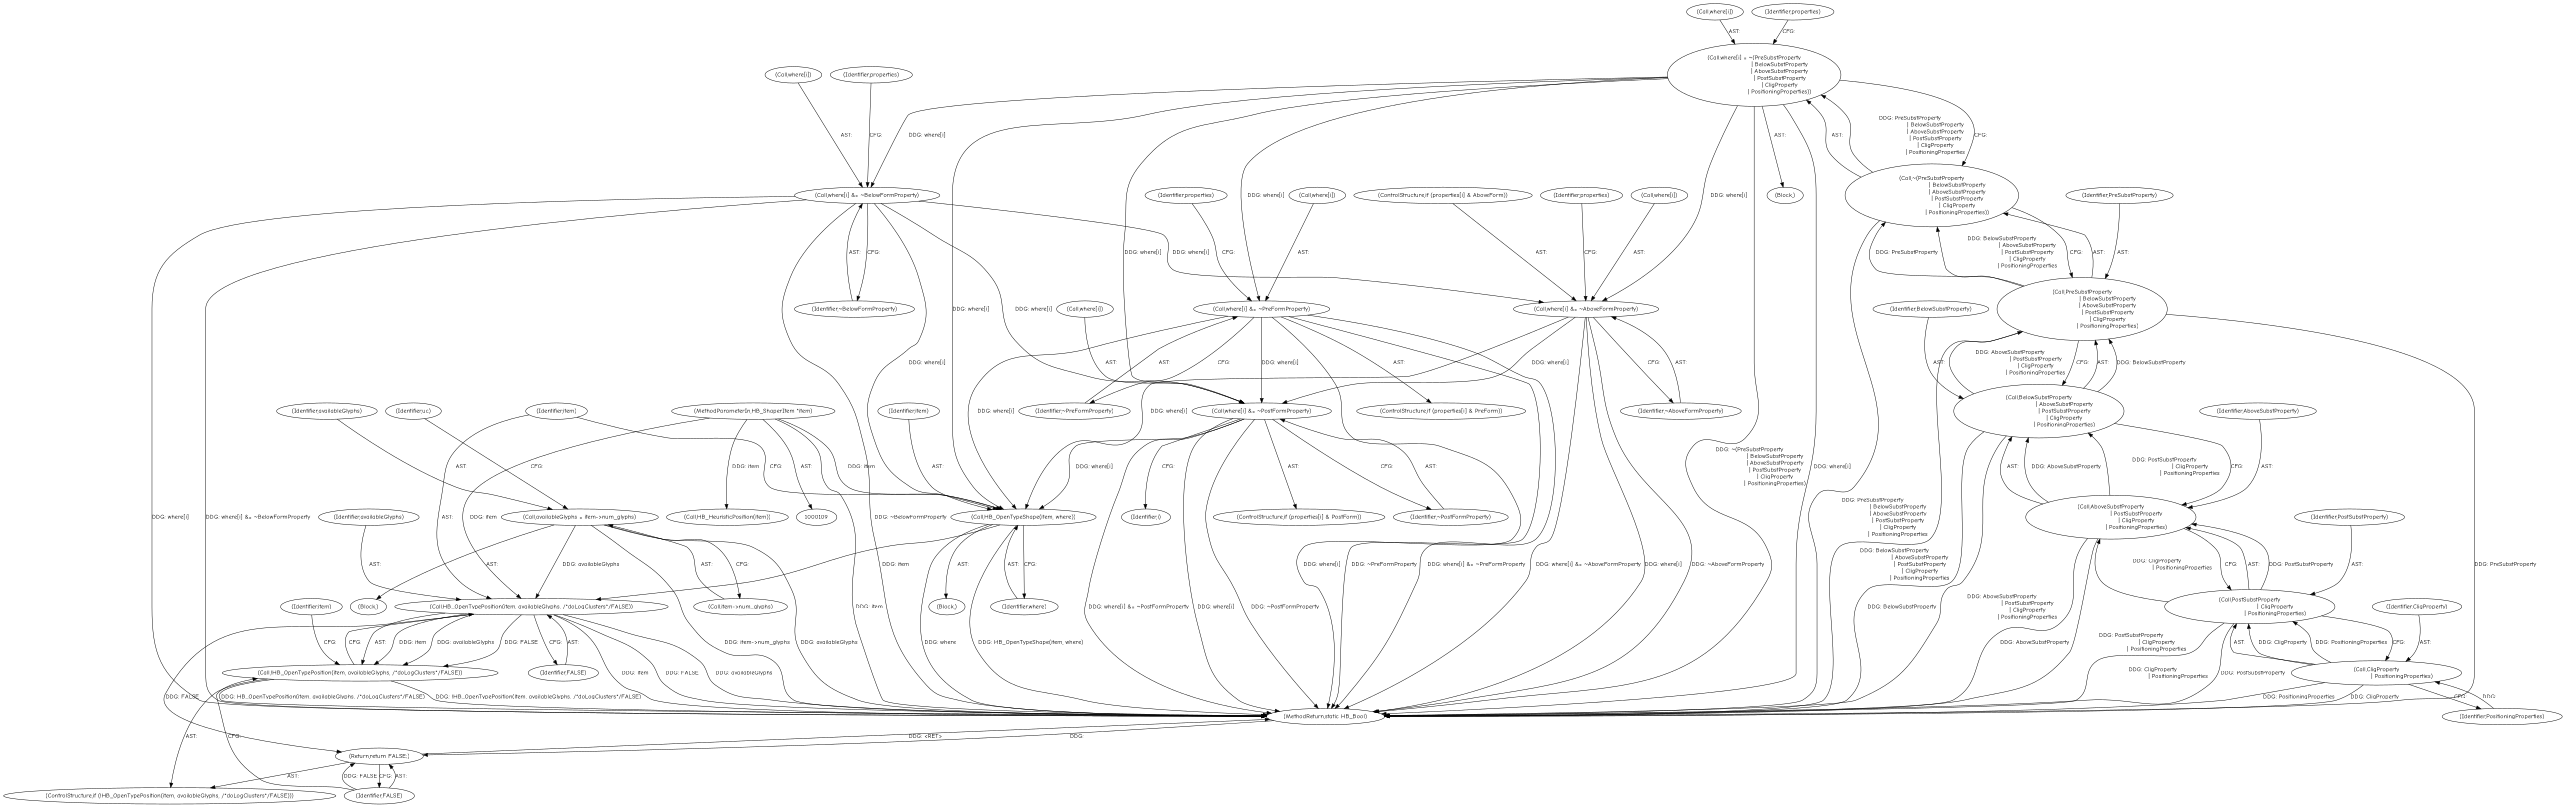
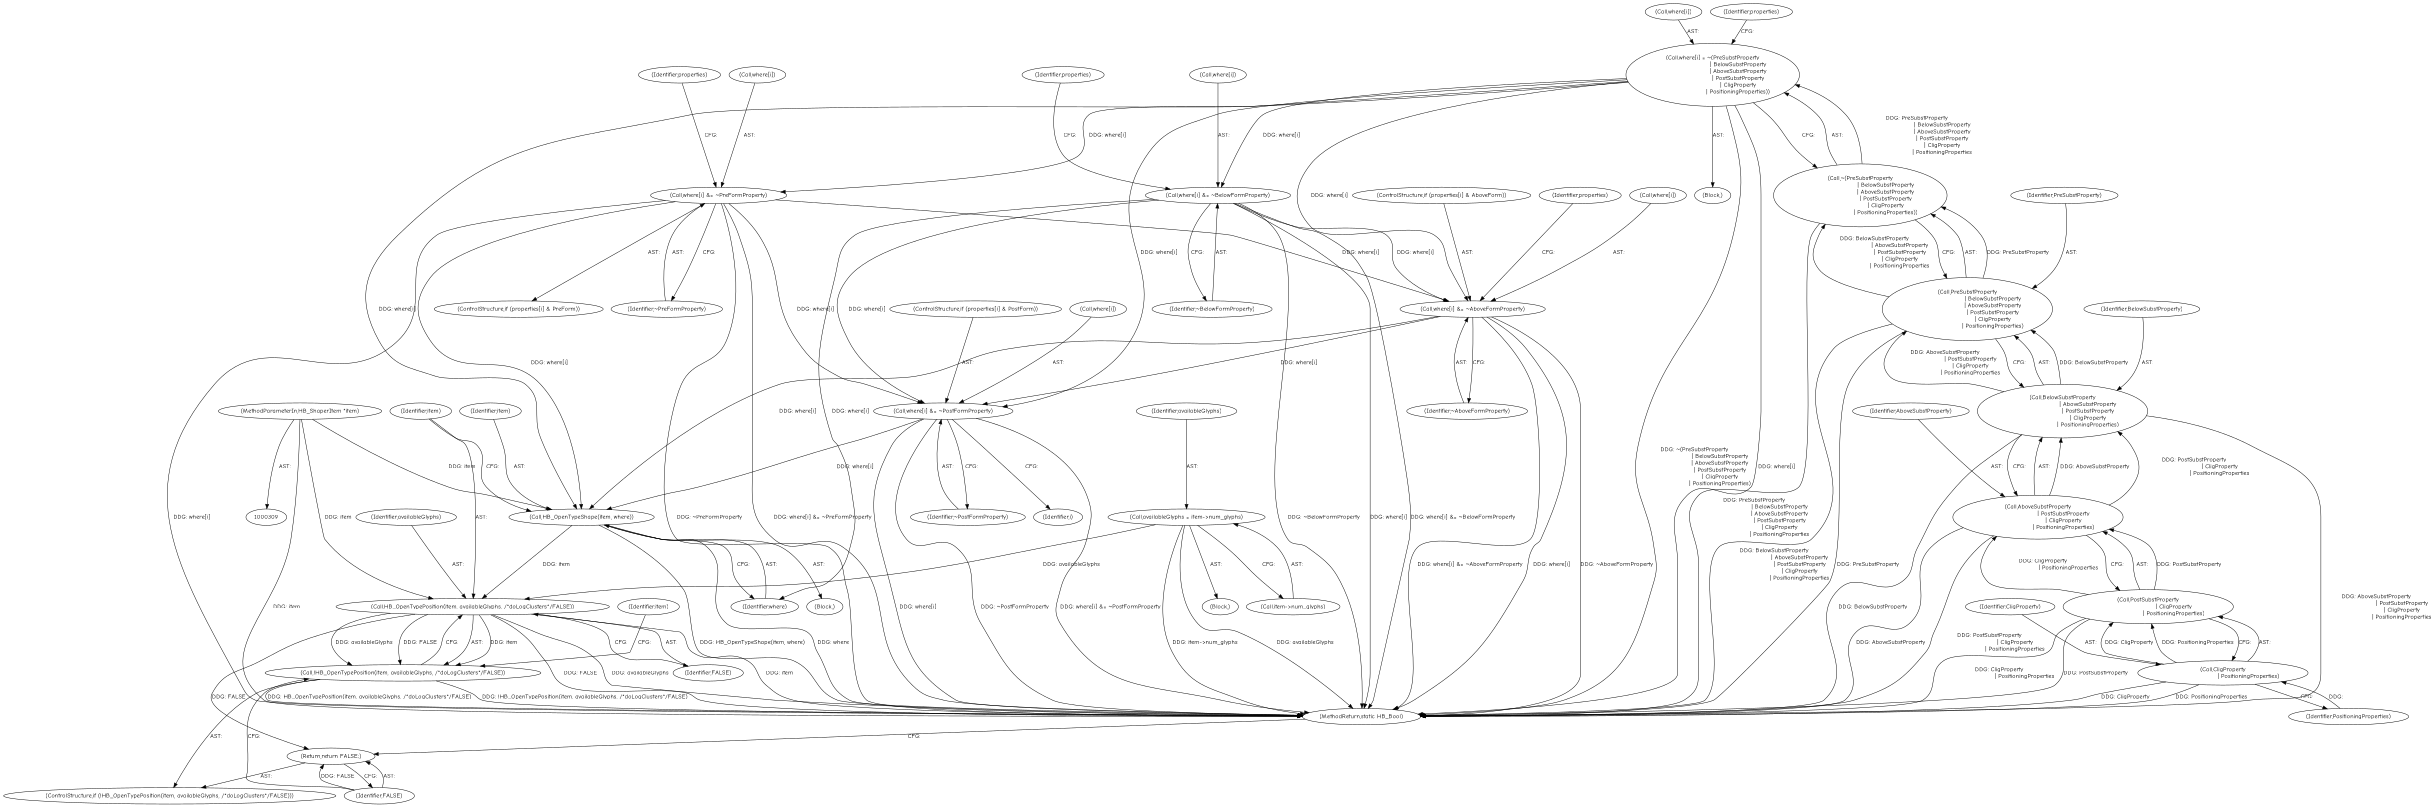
none -> (1115, 225)
(876, 379) -> (833, 286)
(413, 411) -> none
(1280, 462) -> (960, 358)
(727, 517) -> none
(817, 517) -> (266, 517)
(2350, 517) -> none
(1078, 736) -> (915, 736)
(843, 737) -> none
